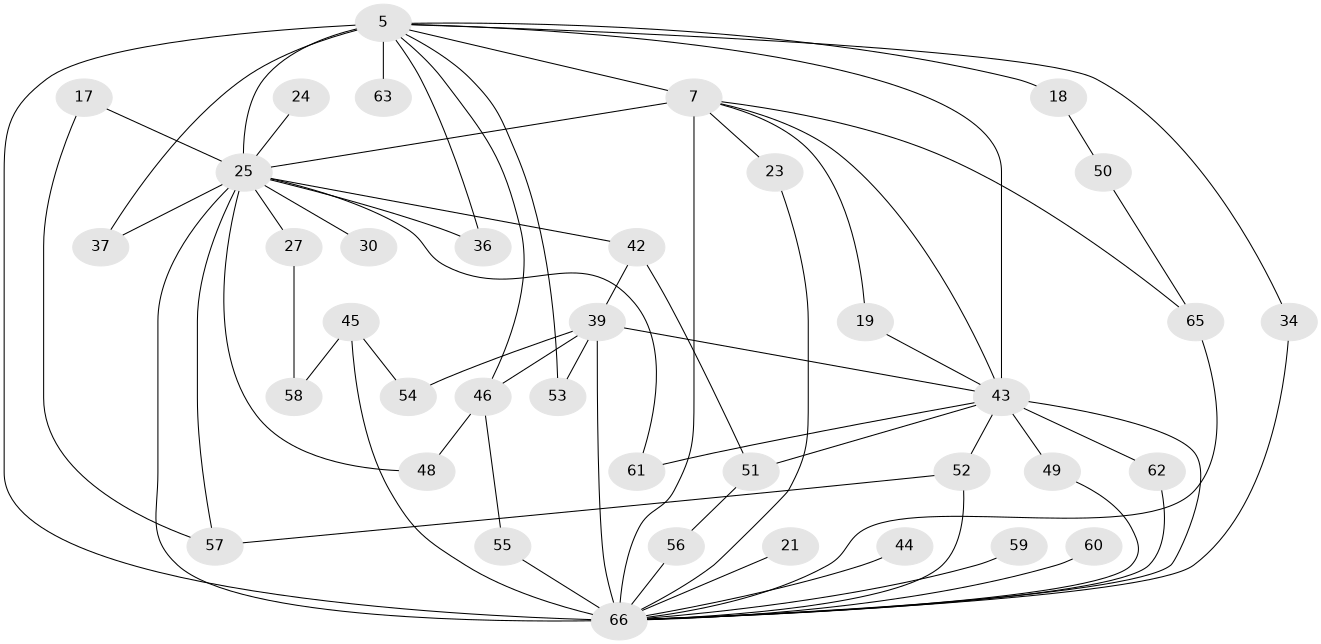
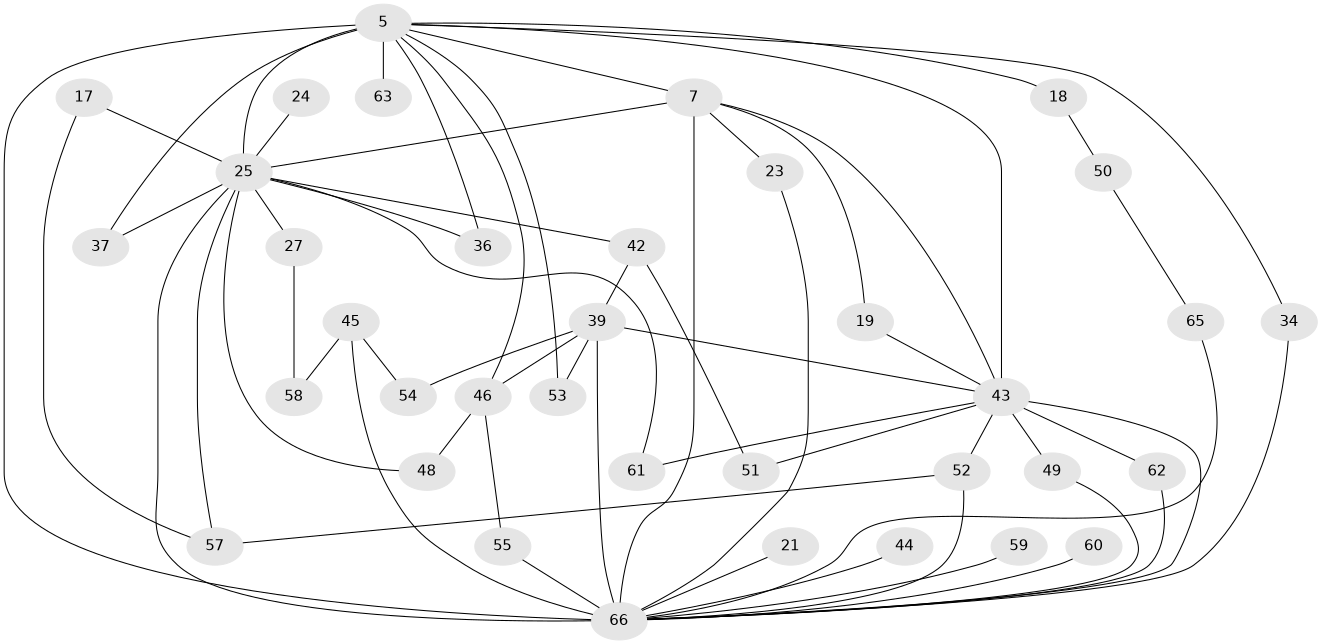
(966, 167) -> none
(369, 247) -> none
(676, 546) -> none
